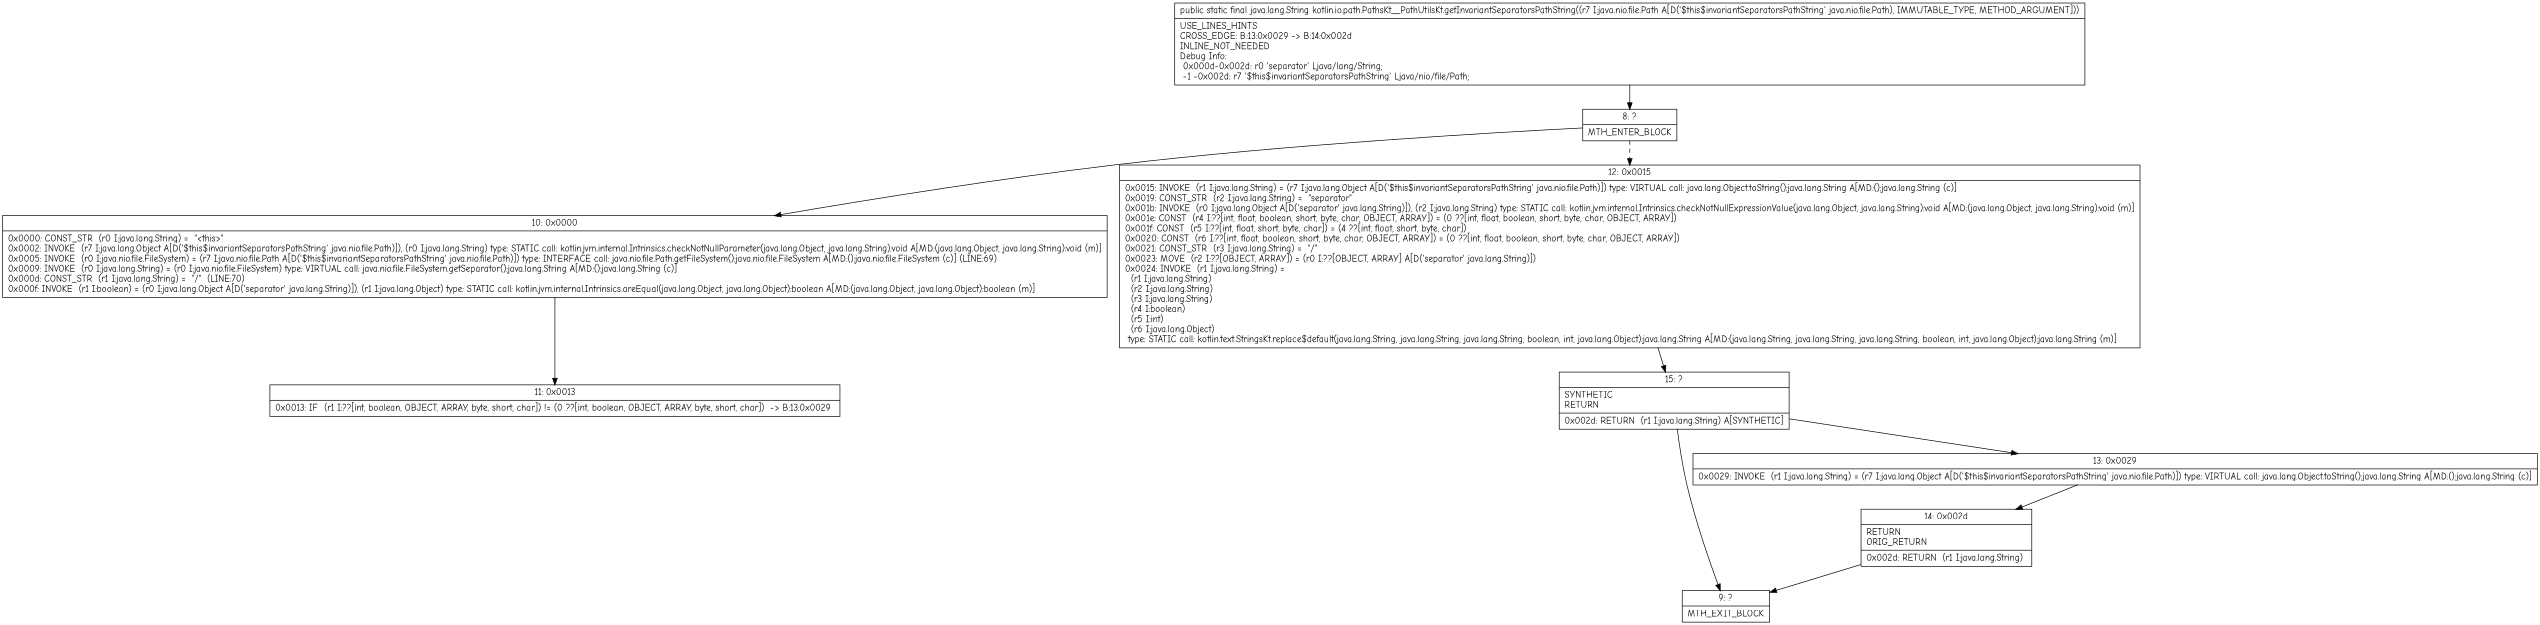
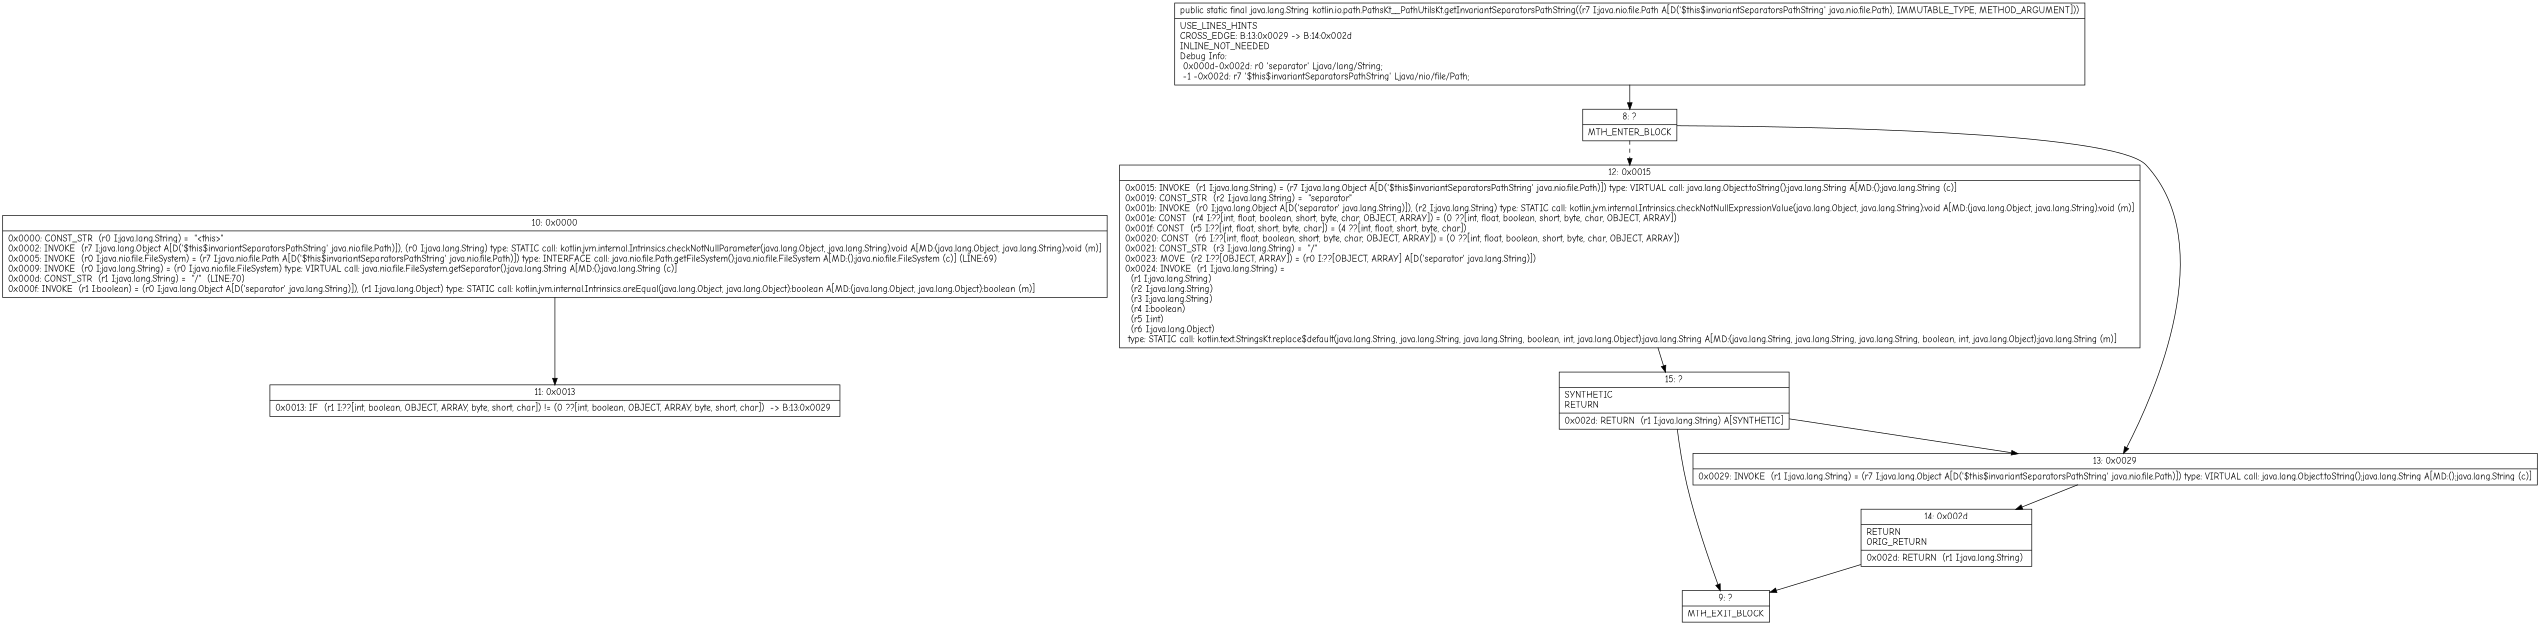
(1180, 158) -> (2063, 143)
